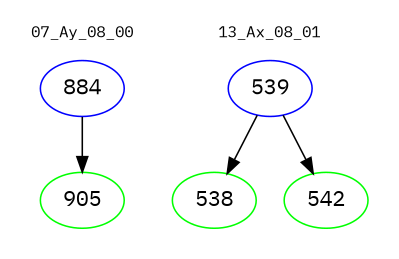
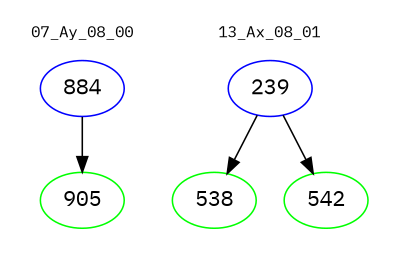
(270, 89) -> (270, 89)
